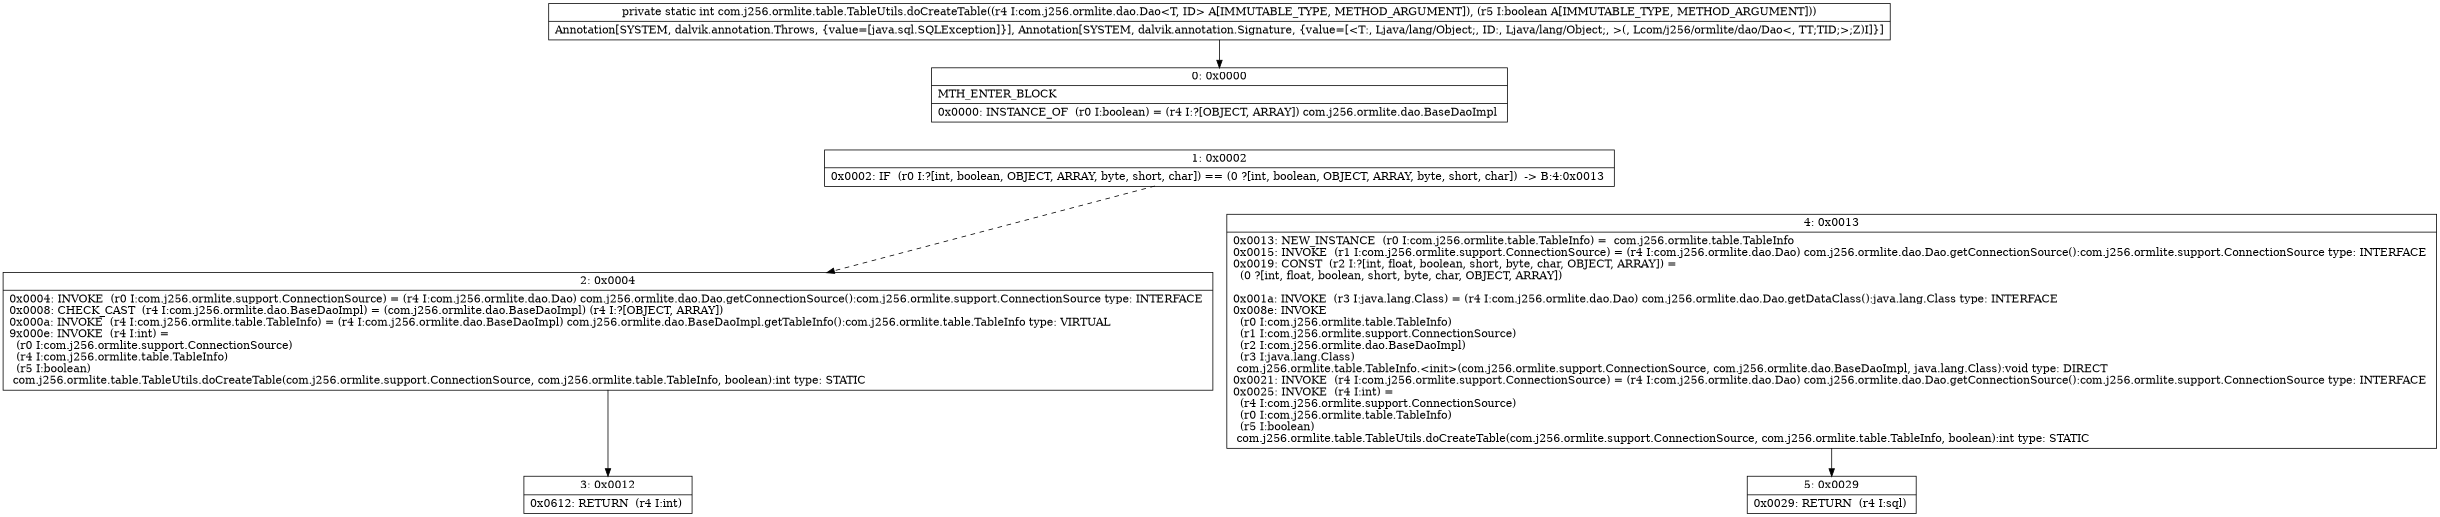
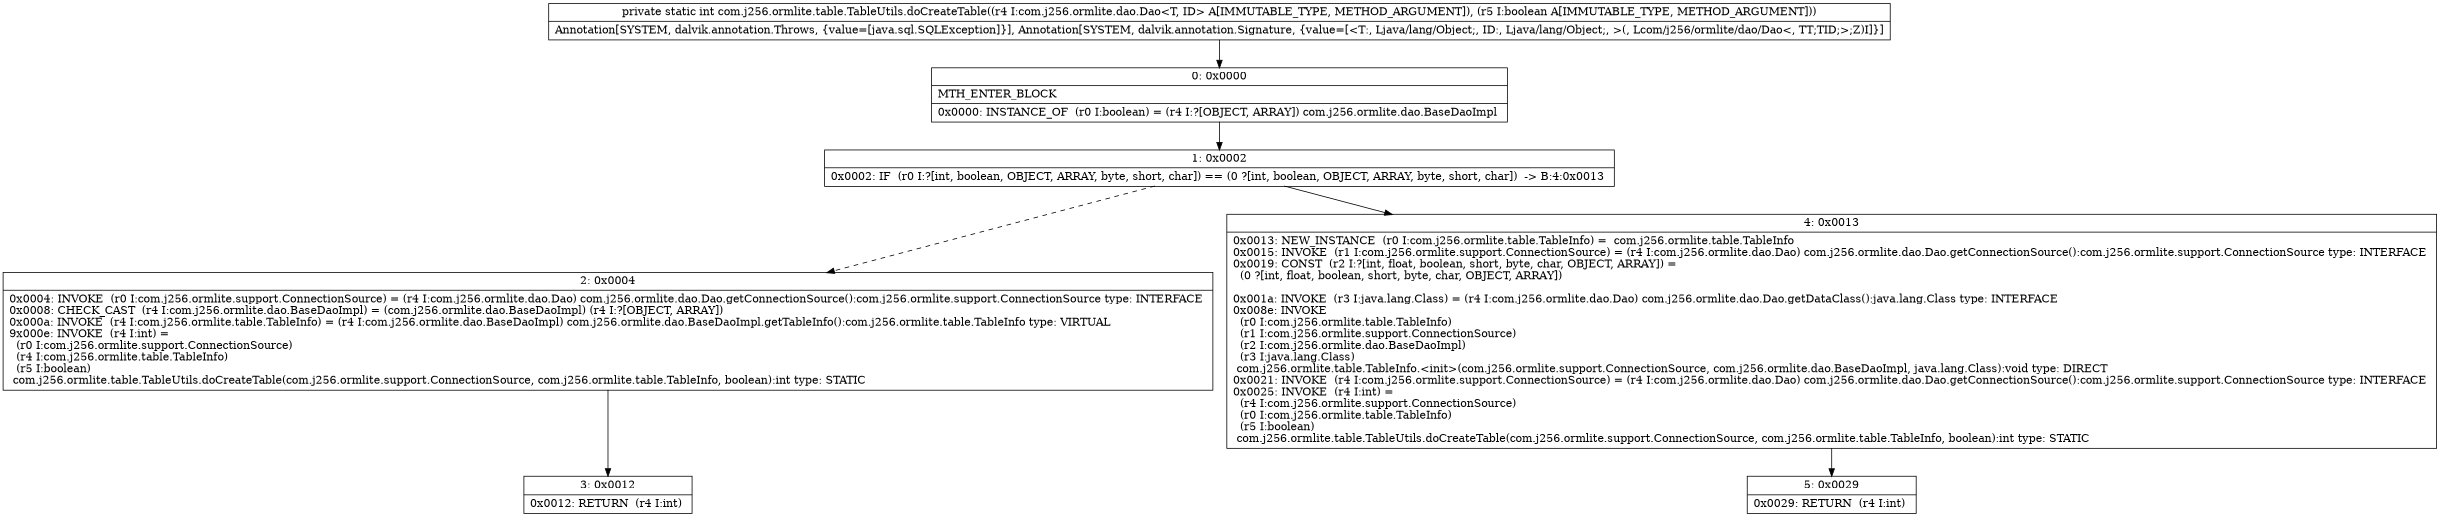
none -> (1219, 132)
none -> (1335, 199)
(608, 504) -> (608, 504)
(1832, 504) -> (1831, 504)
